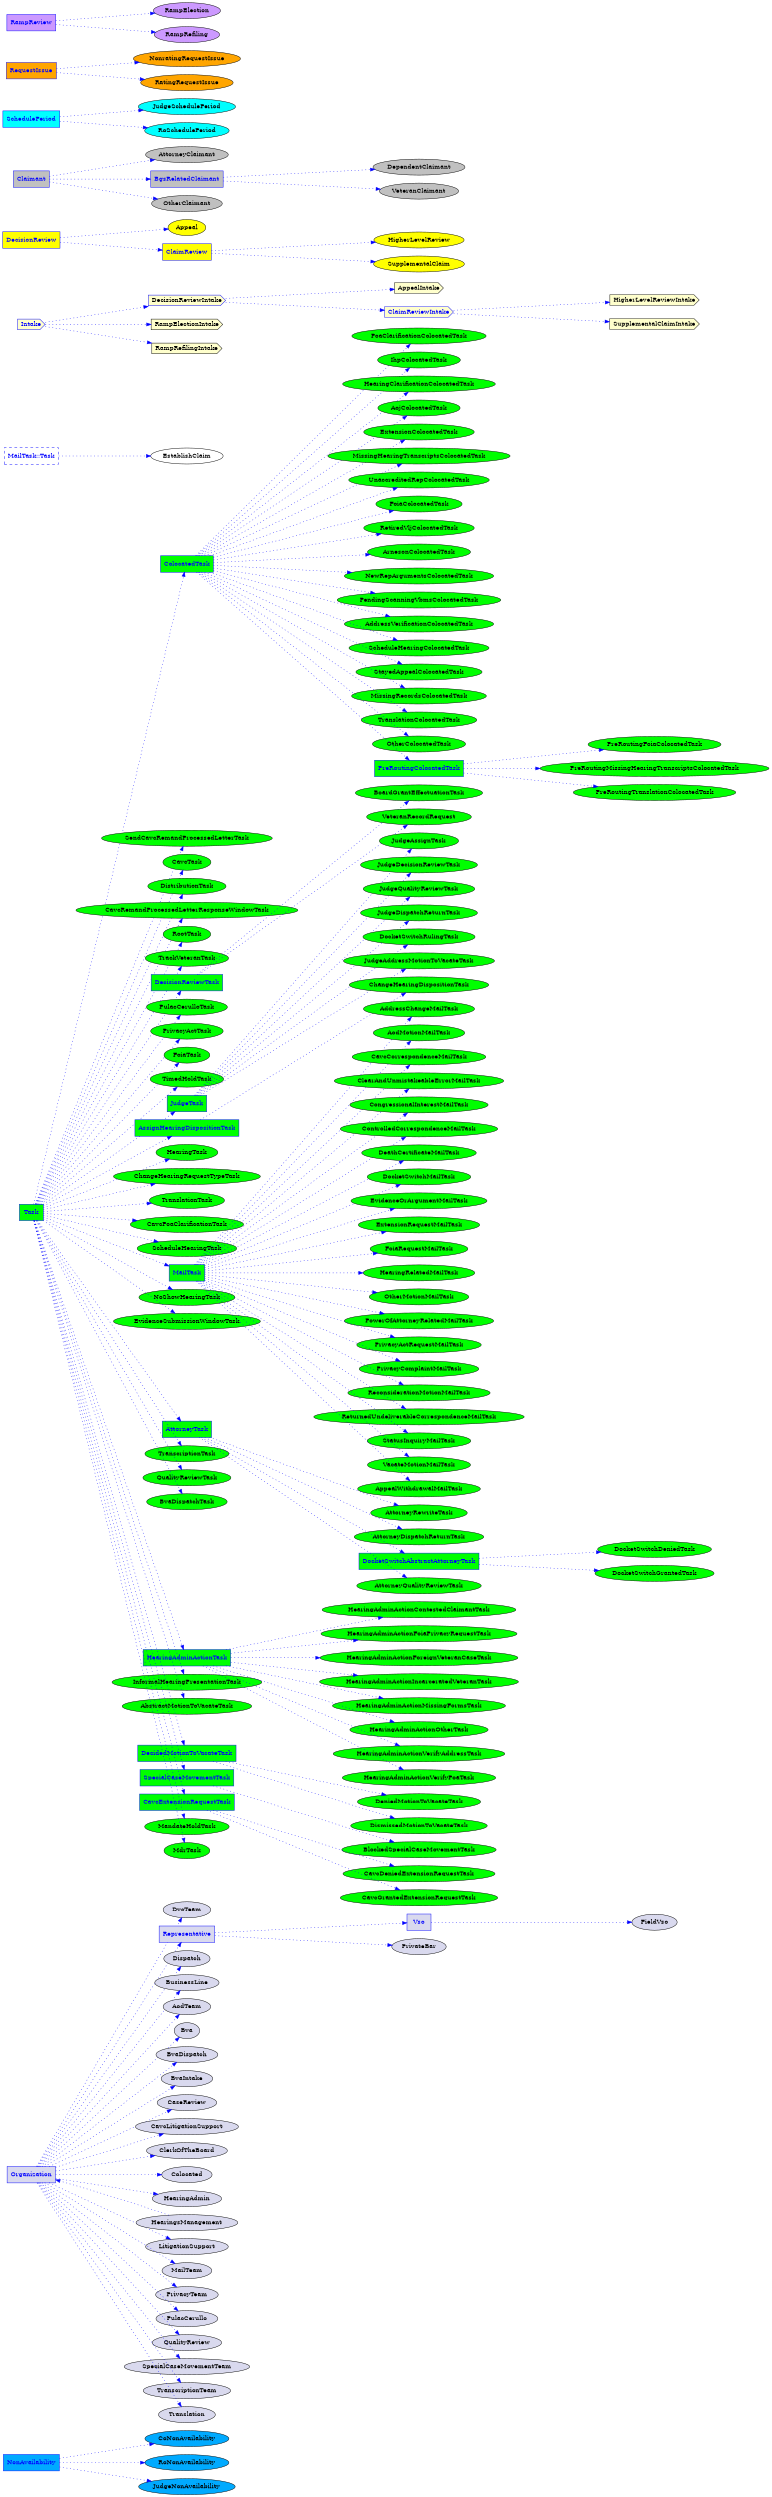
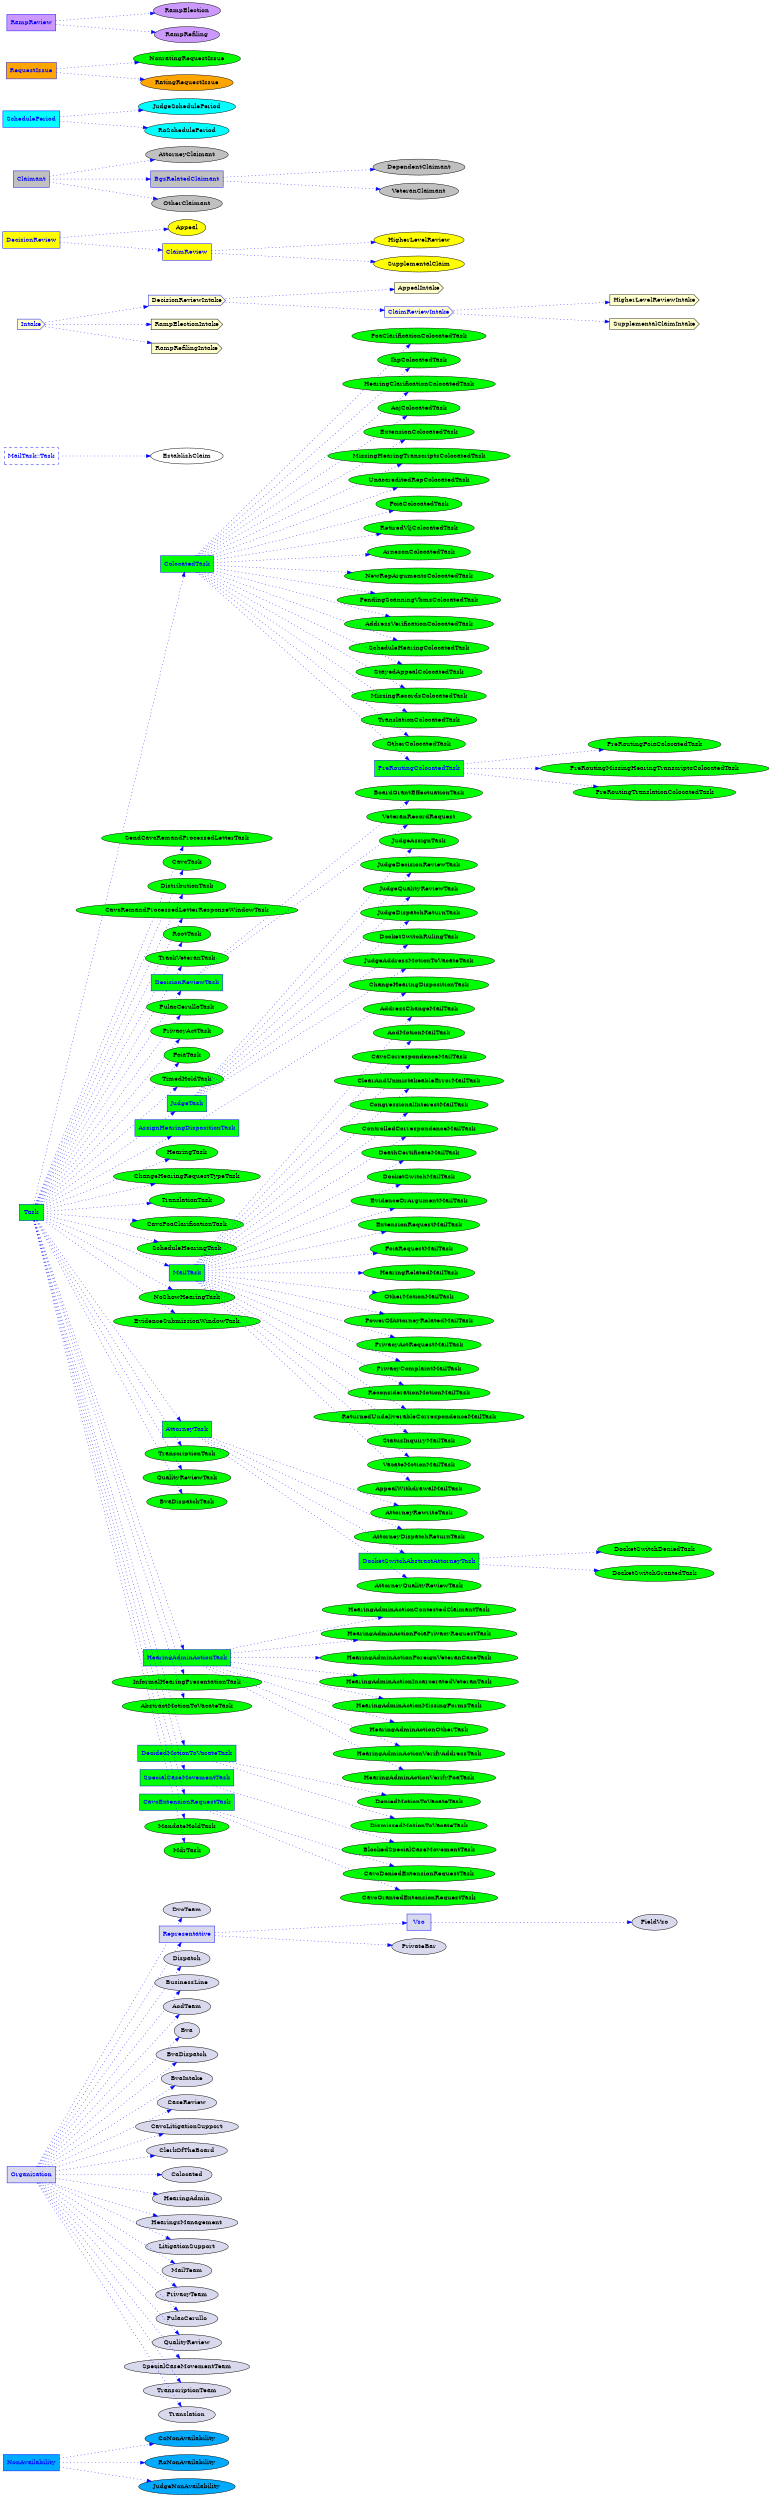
(187, 59) -> (187, 59)
(115, 2197) -> (102, 2199)
